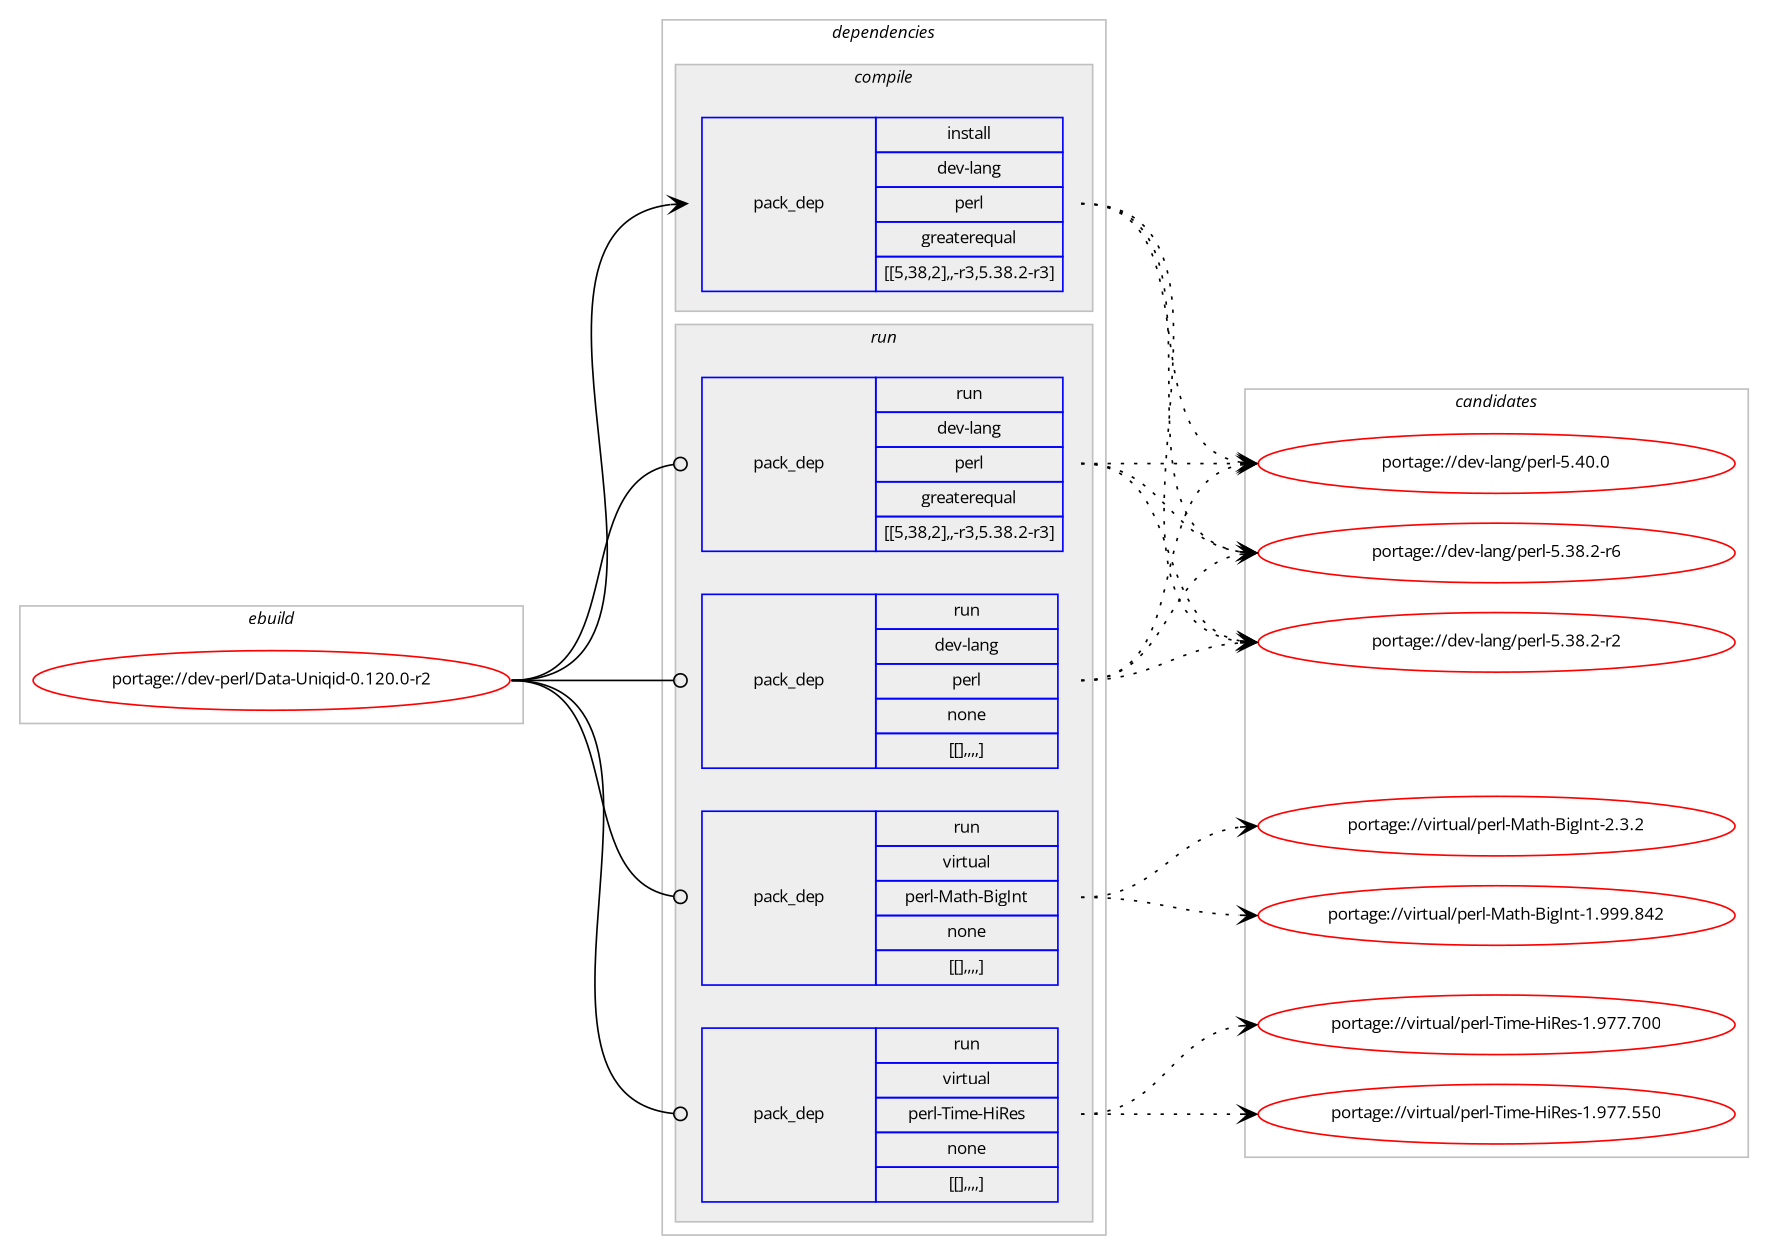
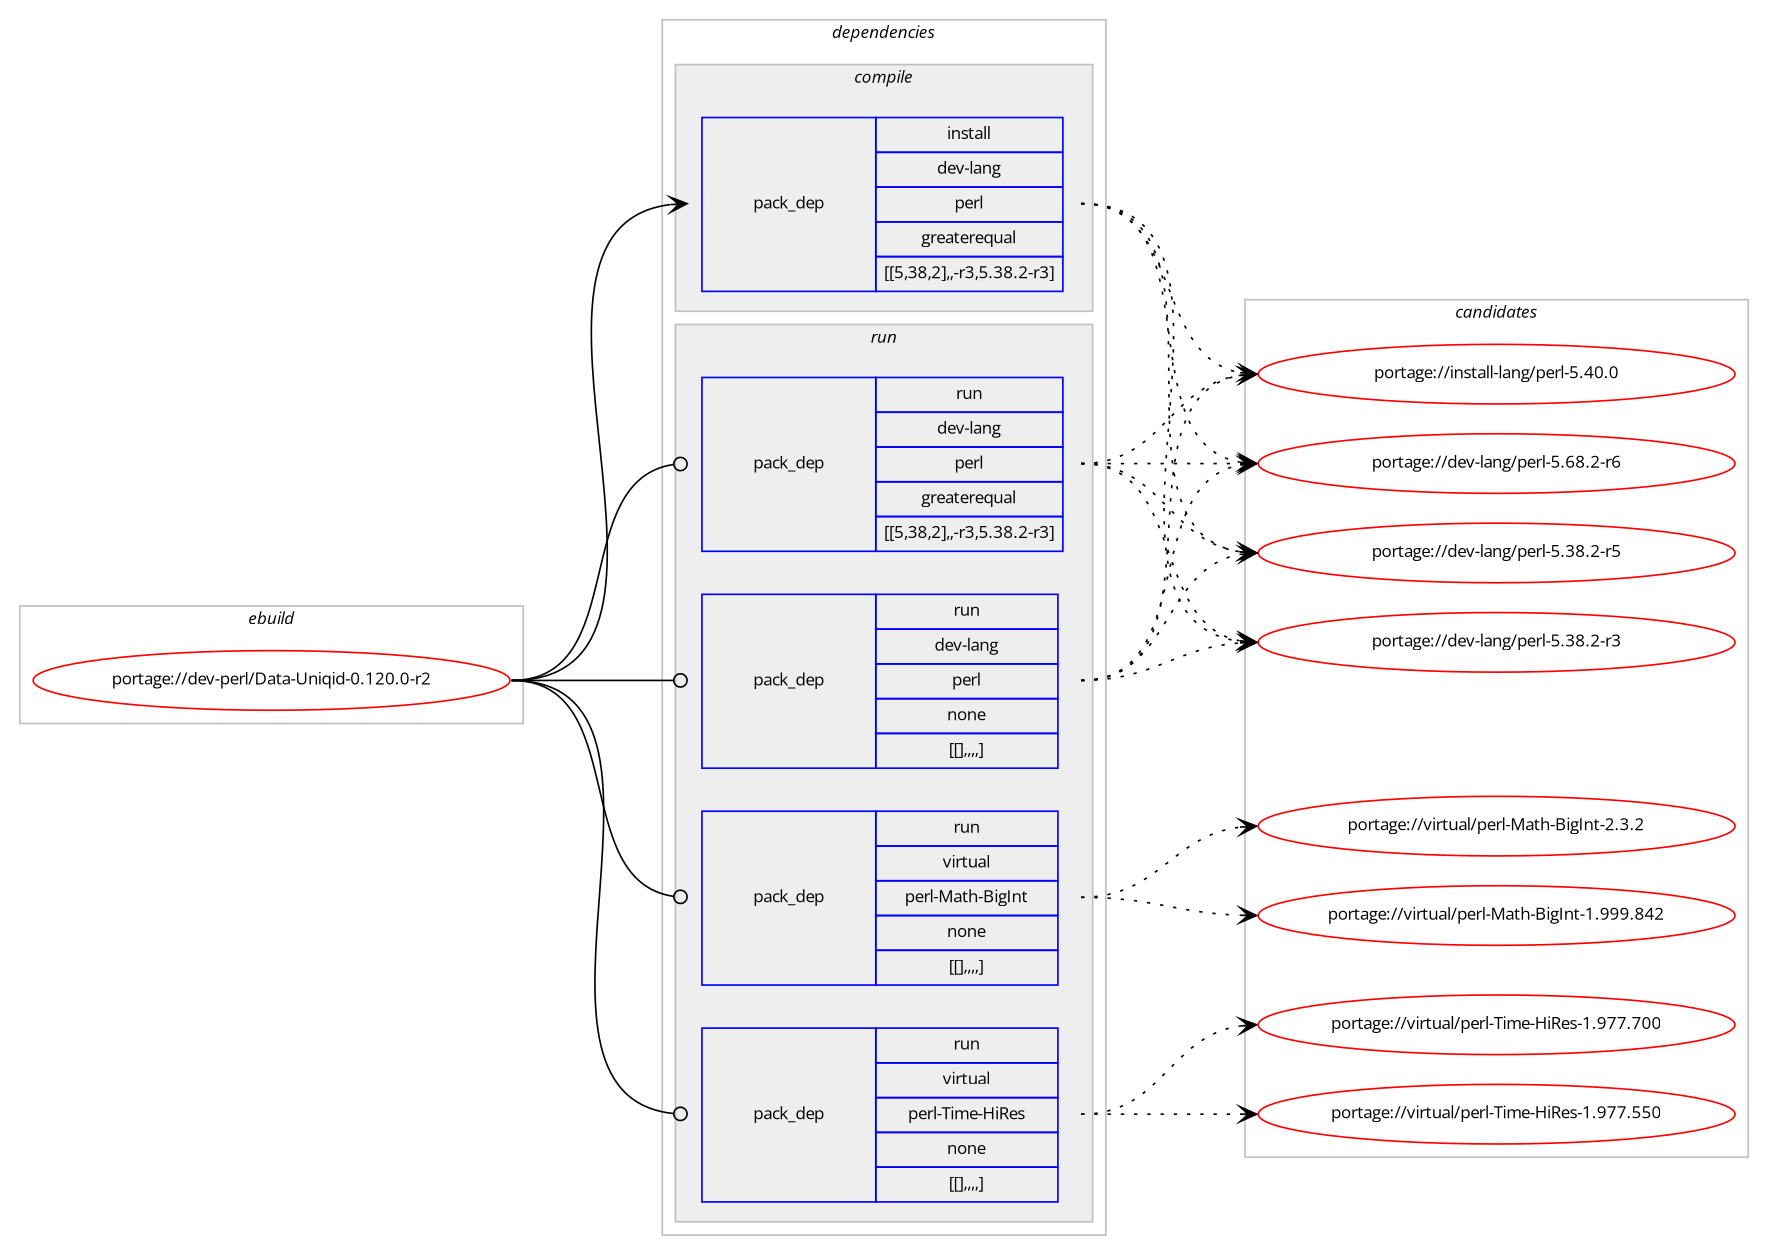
(1497, 464) -> (1497, 374)
none -> (1497, 553)
(1497, 553) -> (1497, 464)
(1497, 642) -> (1497, 642)
